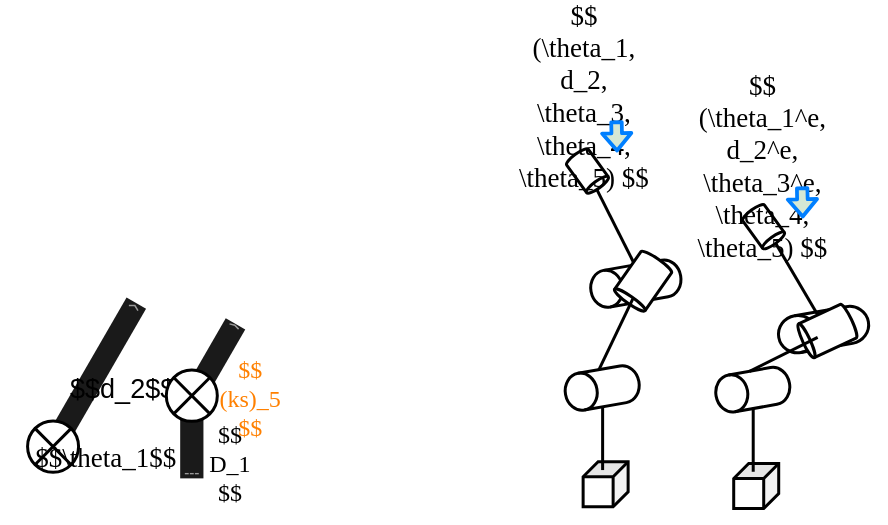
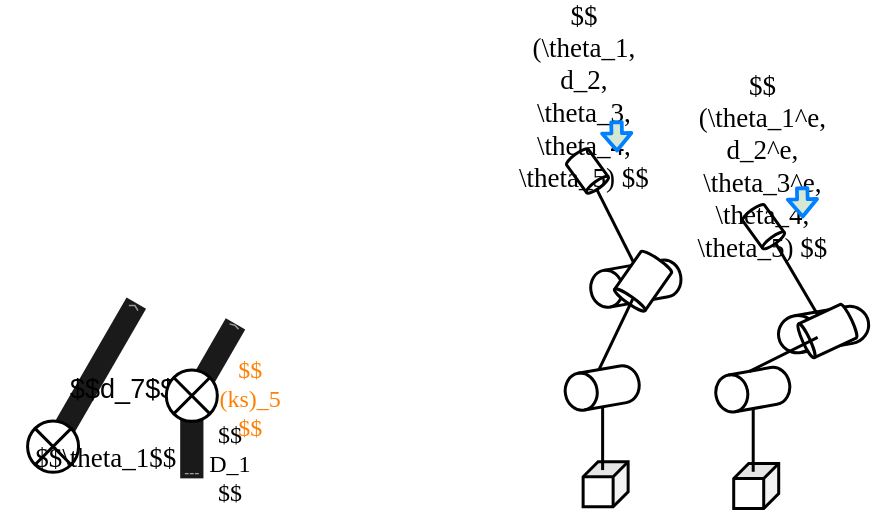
(123, 389) -> (123, 389)
